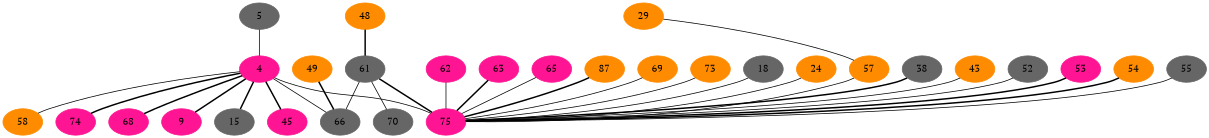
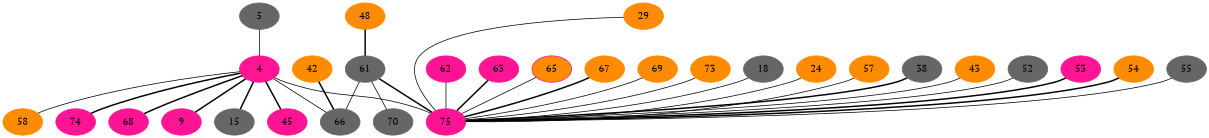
(760, 35) -> (488, 29)
(312, 69) -> (312, 69)
(552, 69) -> (552, 69)
(605, 69) -> (605, 69)
